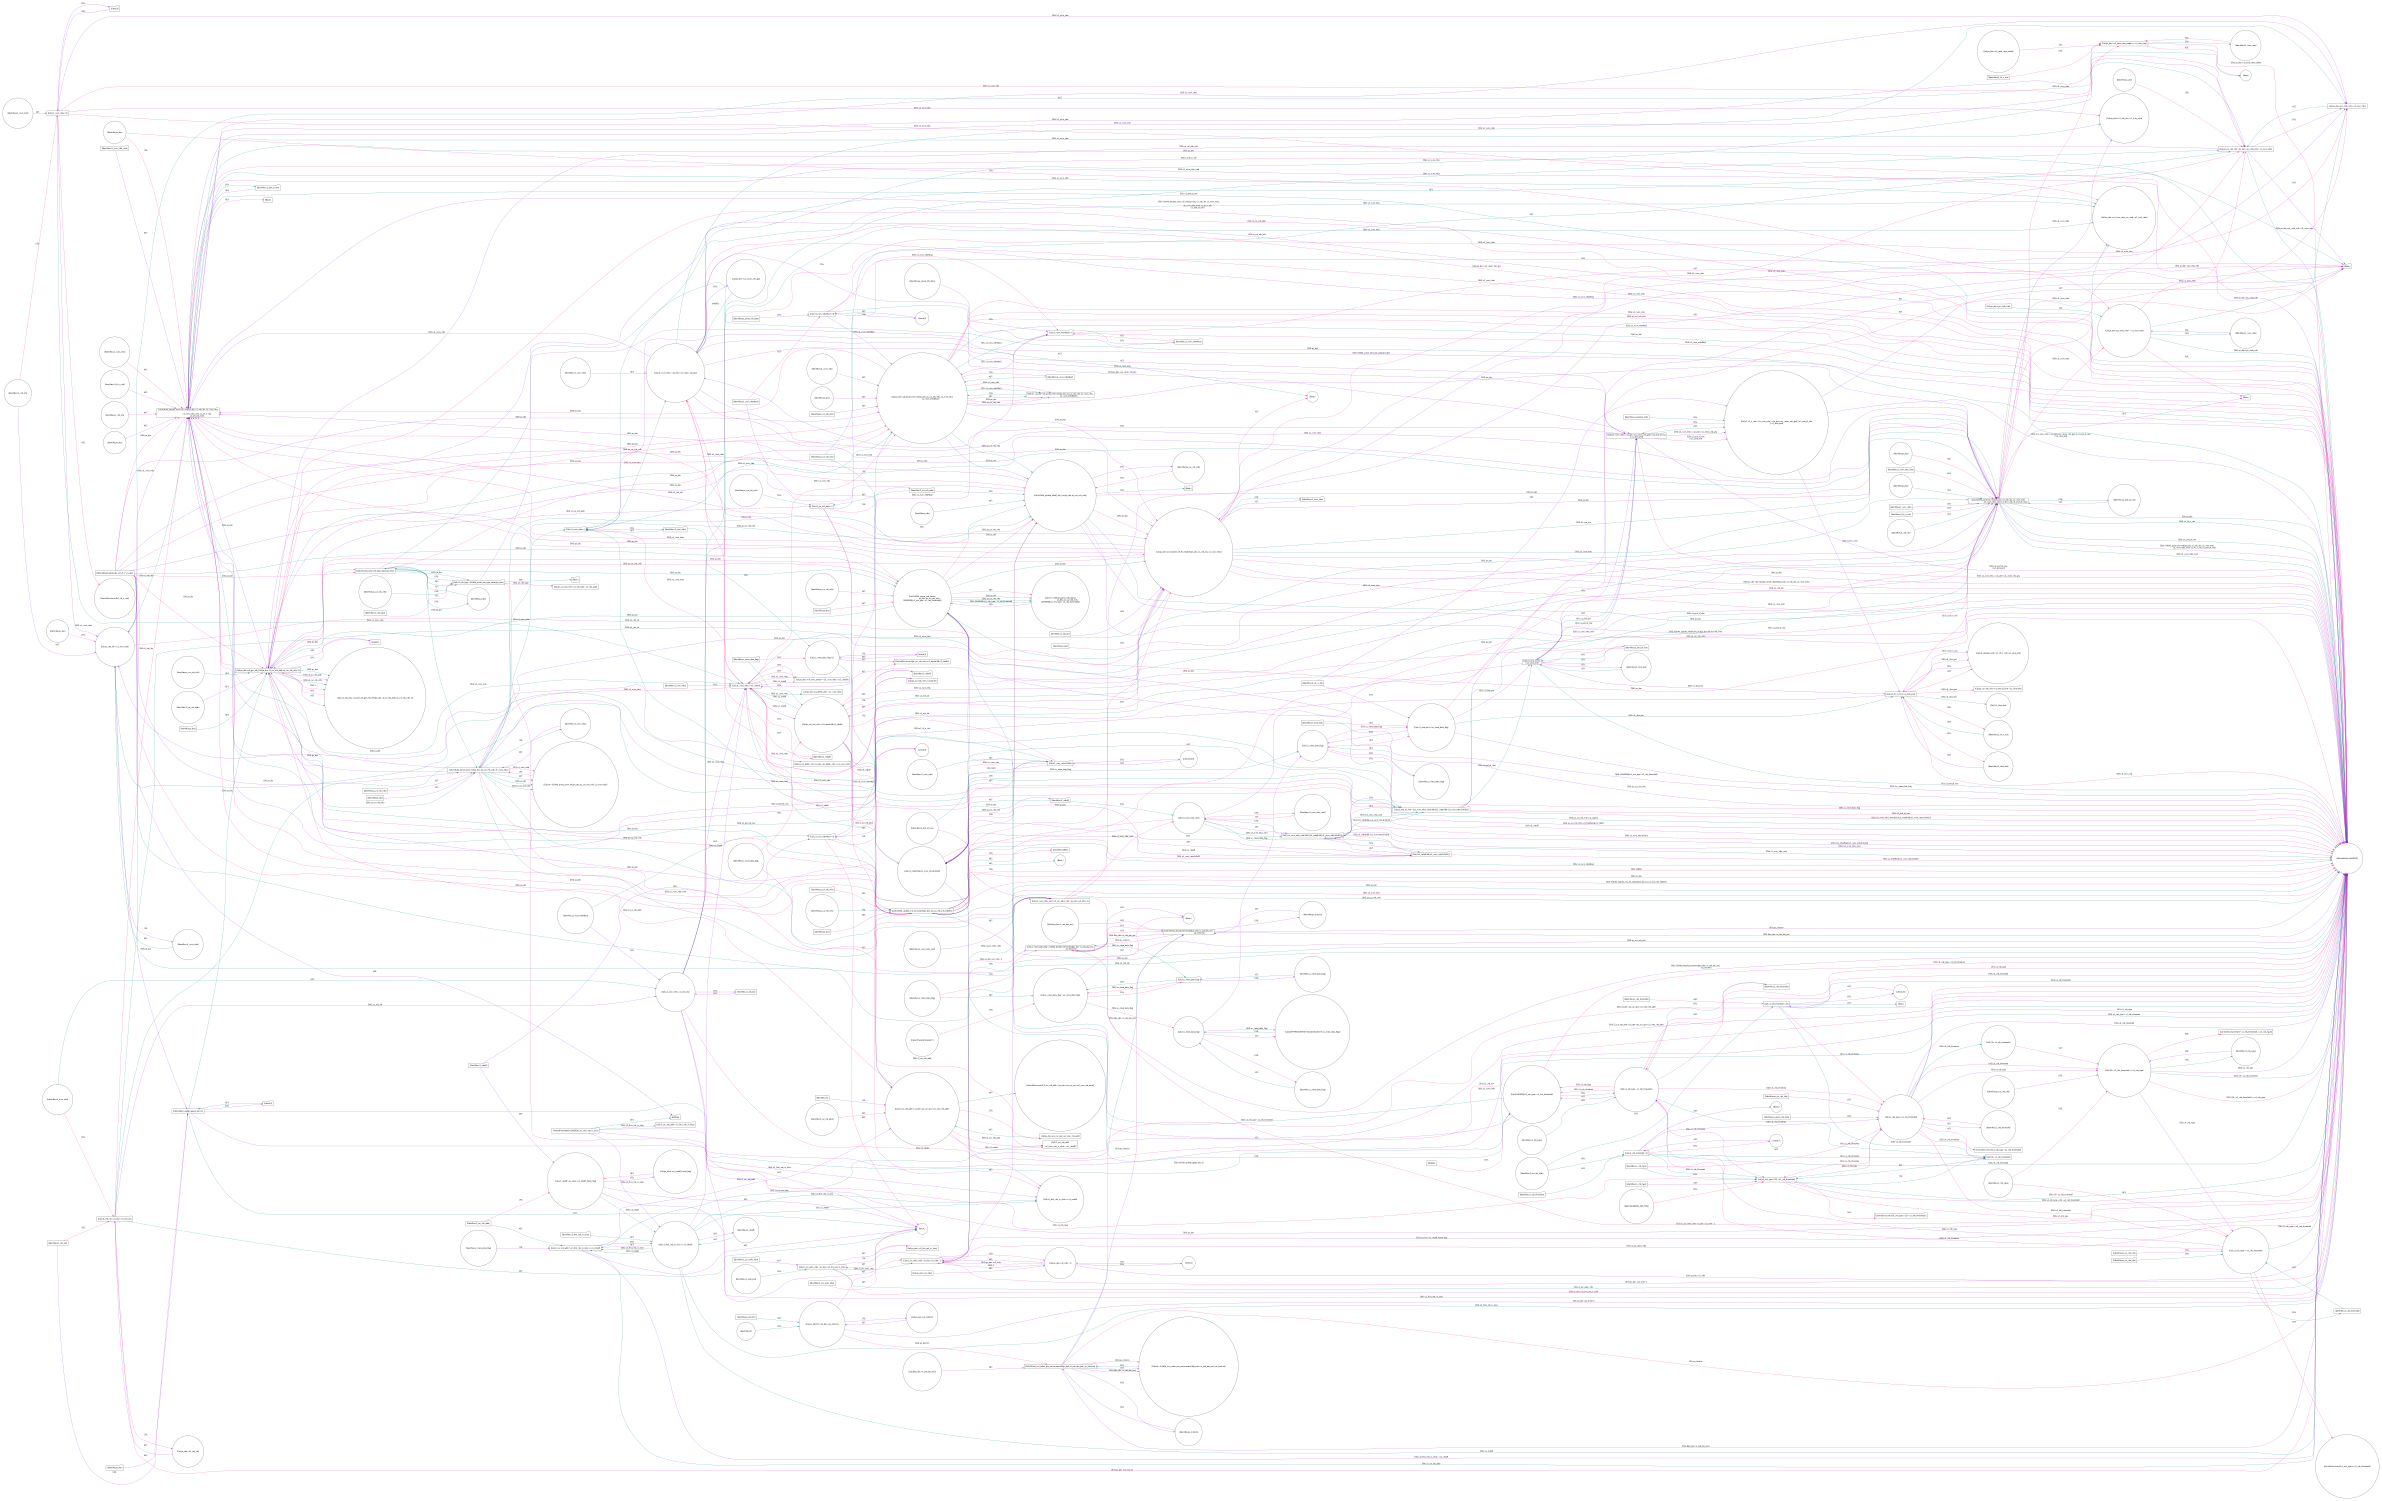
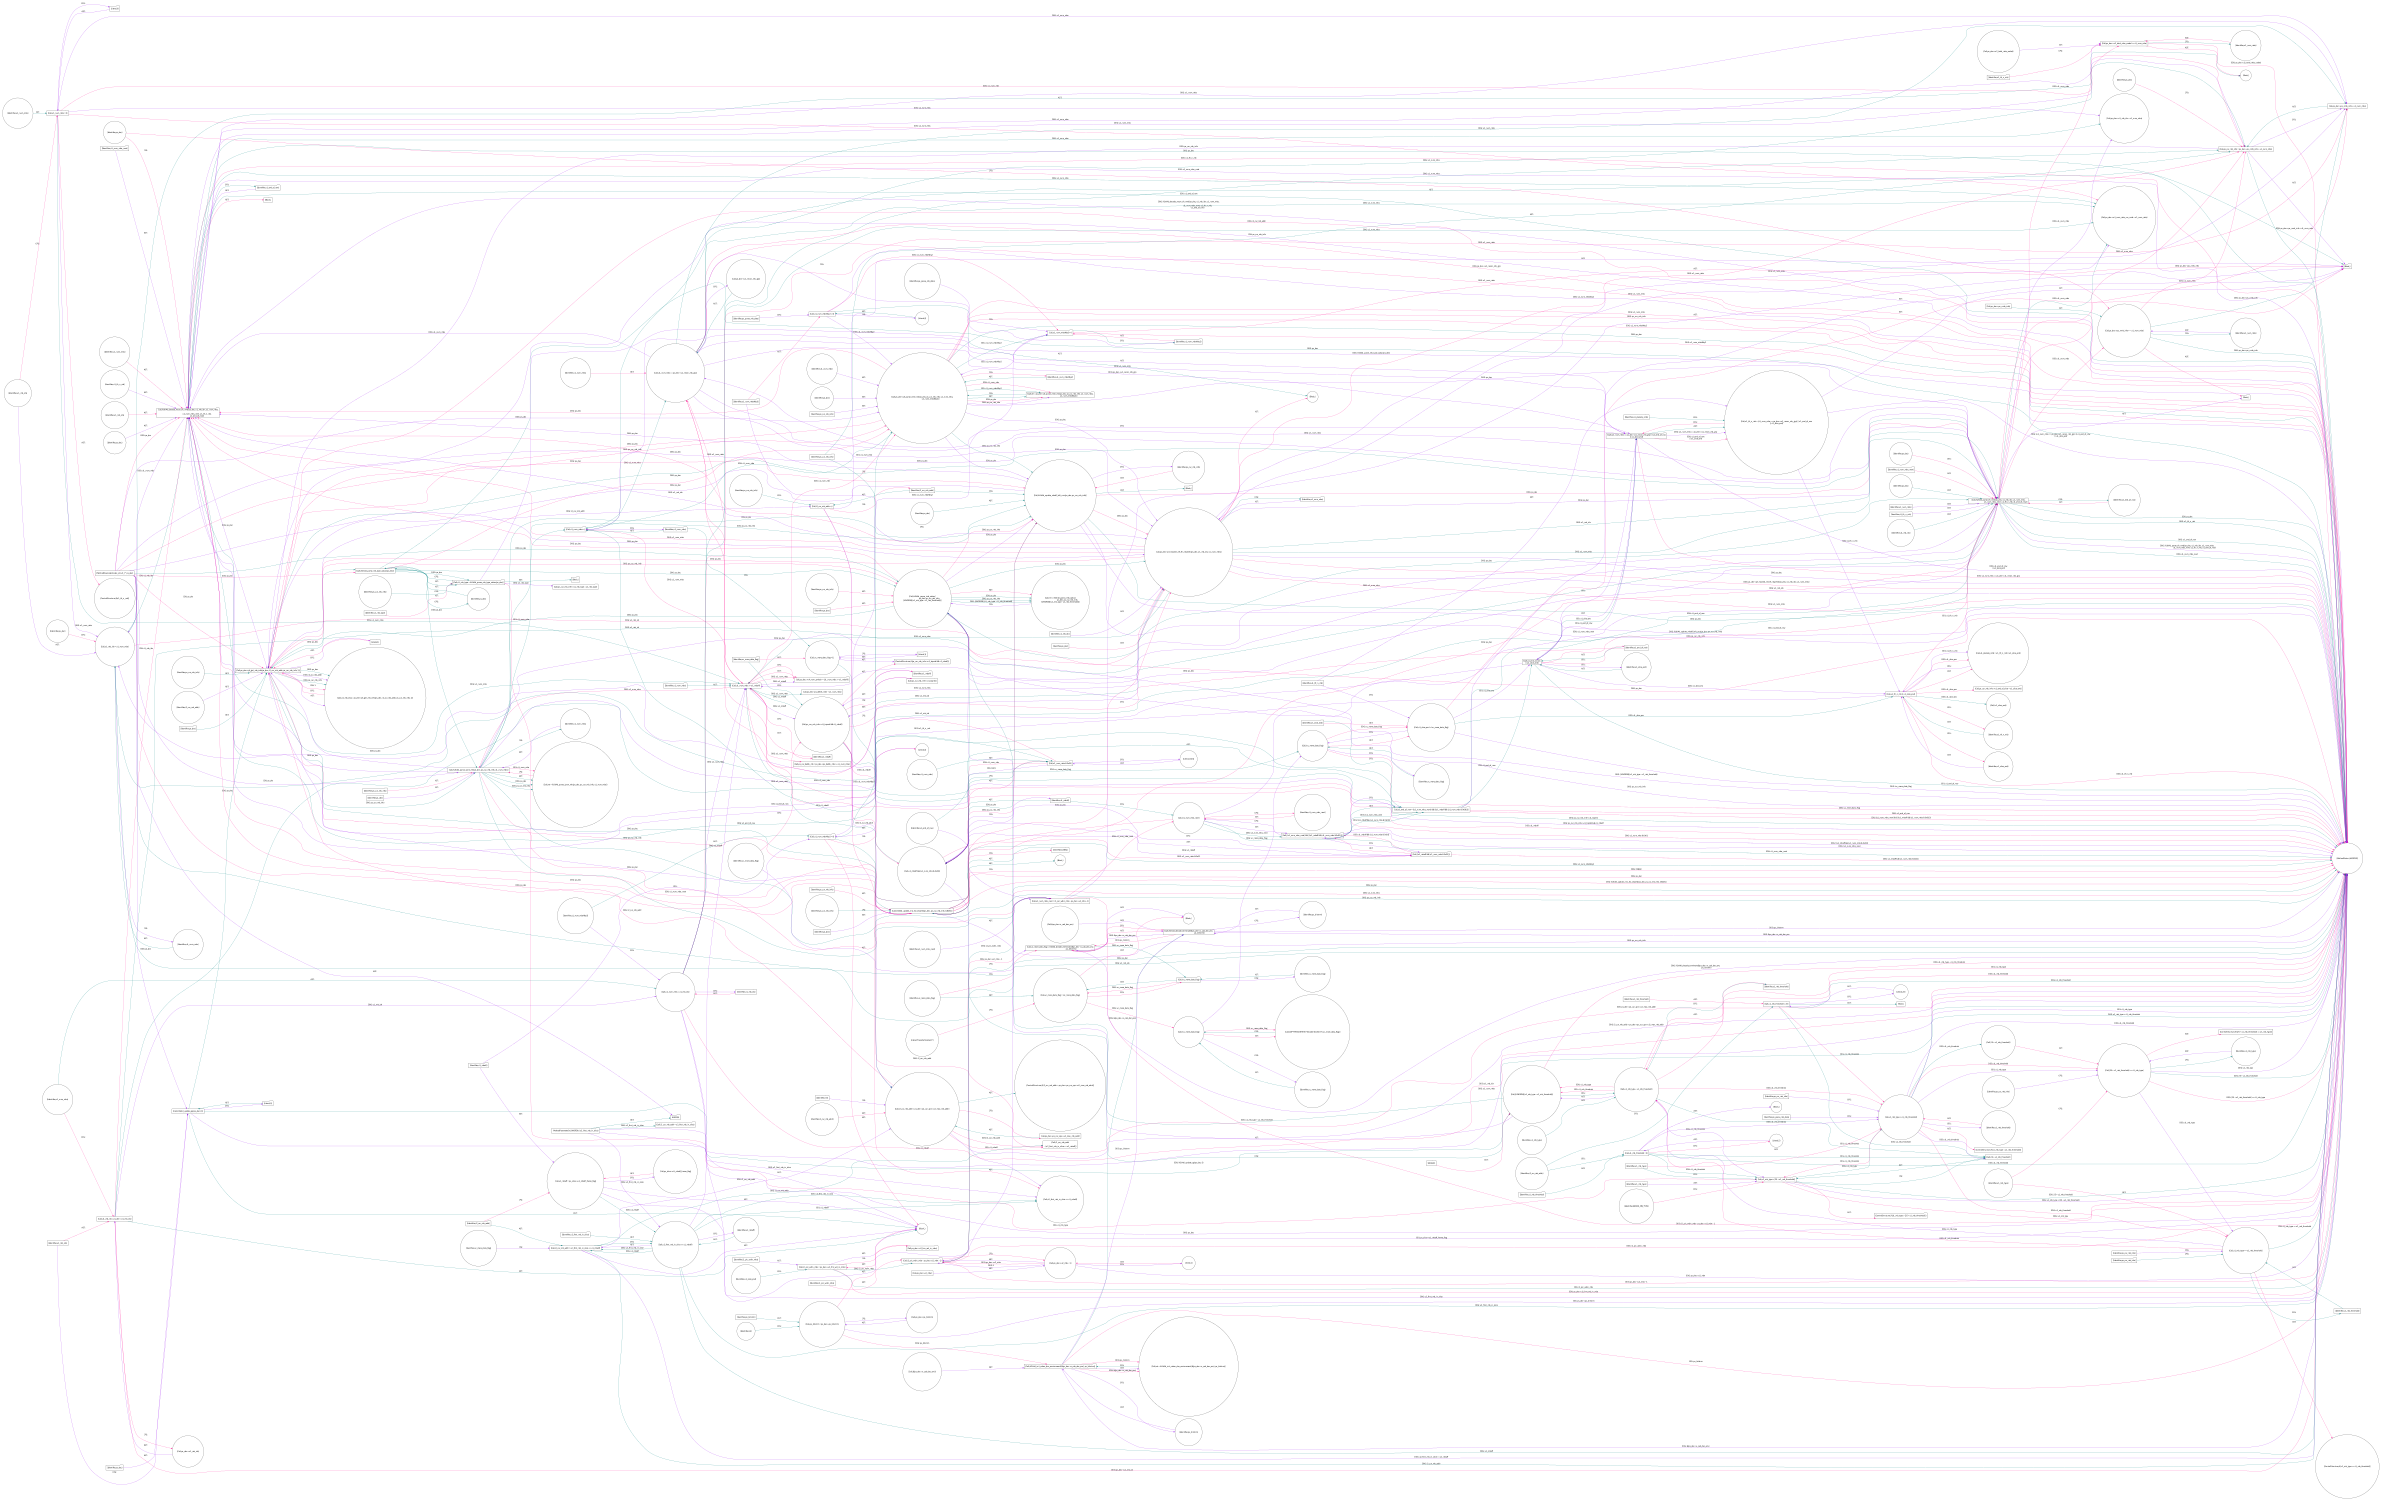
(716, 304) -> (716, 304)
